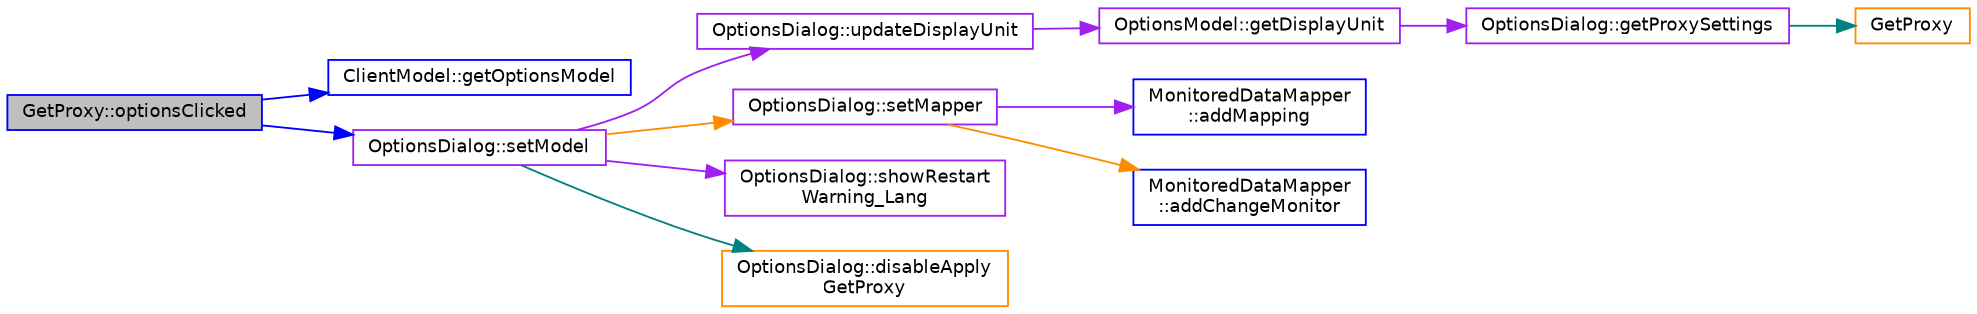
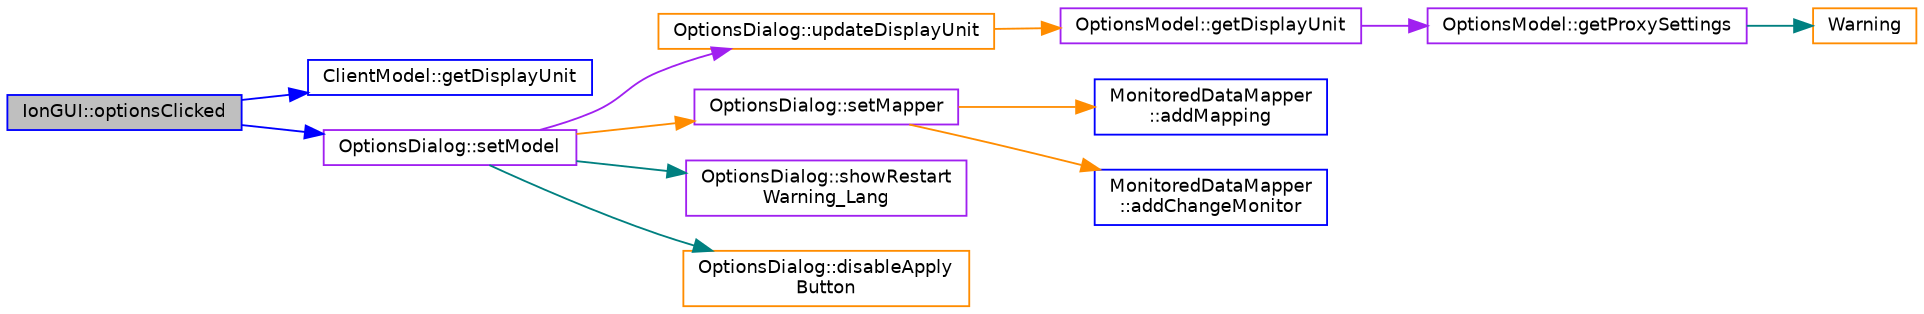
(1628, 26) -> (1587, 26)
(1913, 26) -> (1865, 26)
(1057, 29) -> (1018, 29)
(865, 31) -> (826, 31)
(480, 77) -> (450, 77)
(1056, 107) -> (1017, 107)
(135, 113) -> (125, 113)
(656, 166) -> (622, 166)
(865, 279) -> (826, 279)
